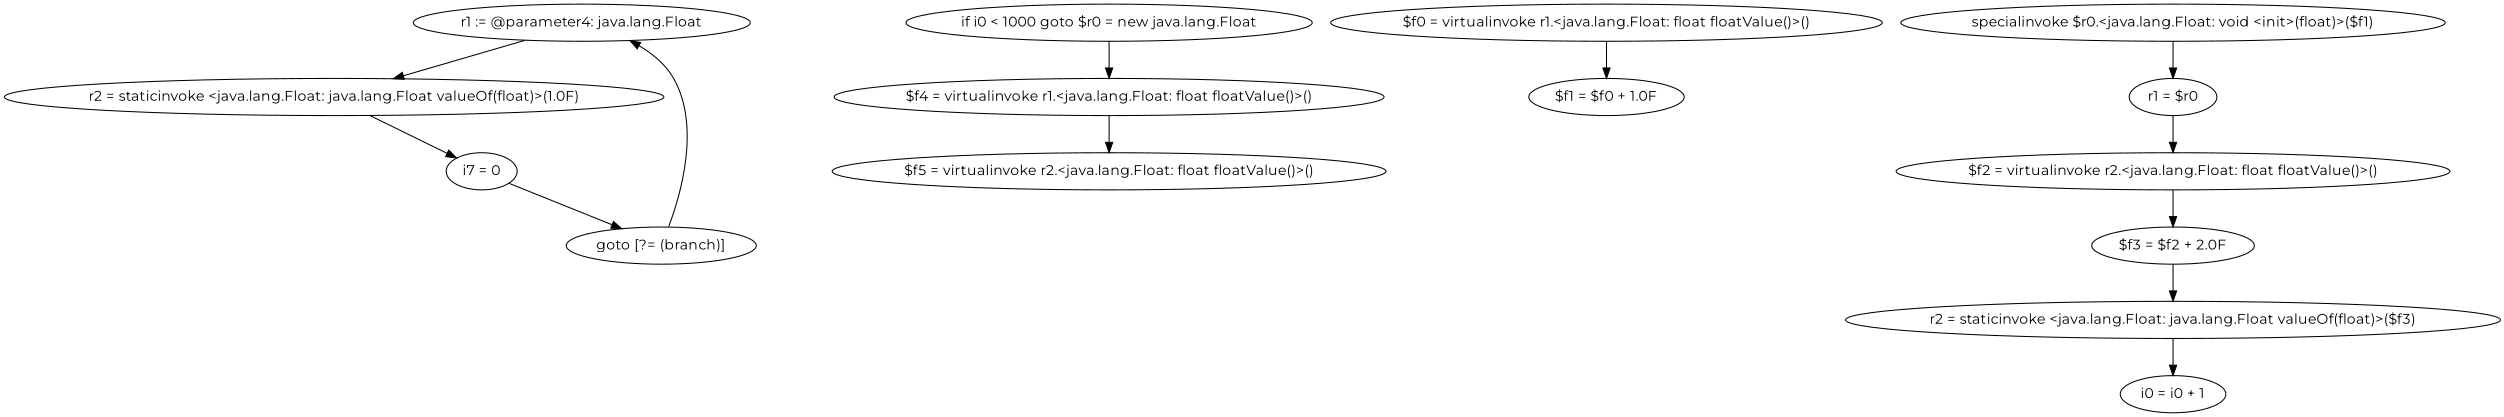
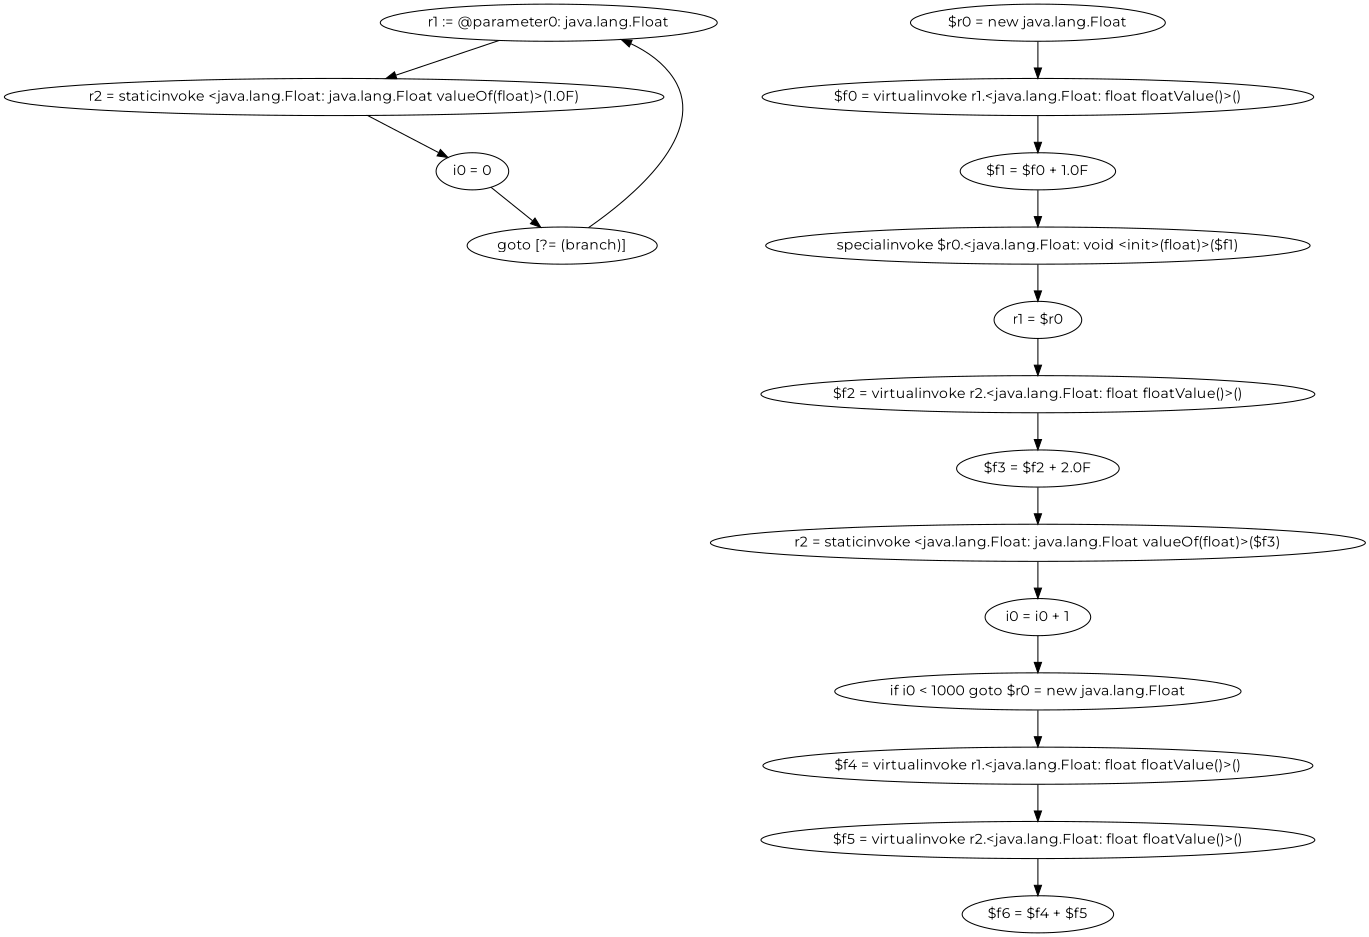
(582, 23) -> (549, 23)
none -> (1038, 23)
(482, 171) -> (472, 171)
none -> (1038, 203)
none -> (1038, 649)
none -> (1038, 914)
